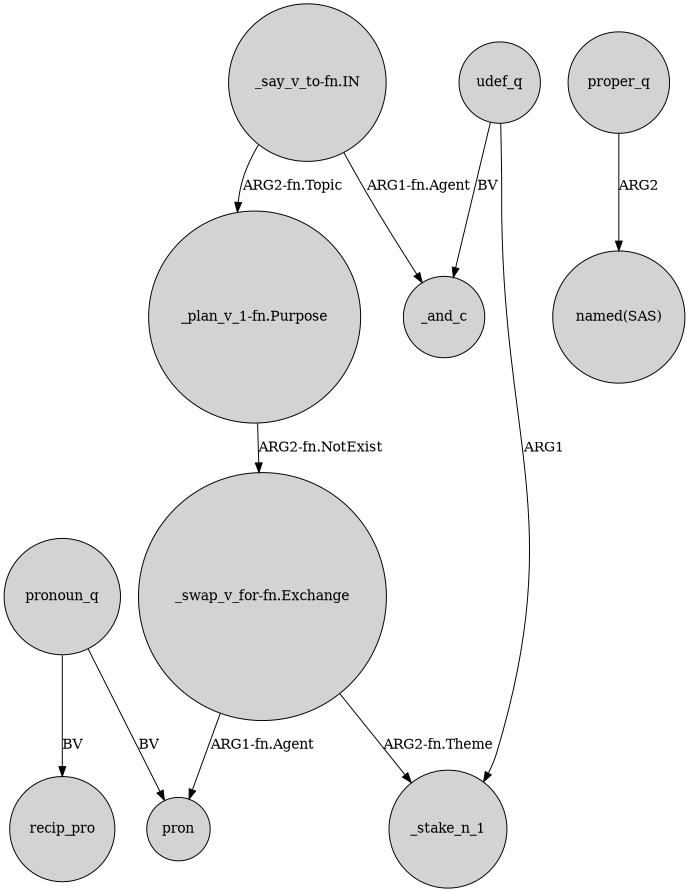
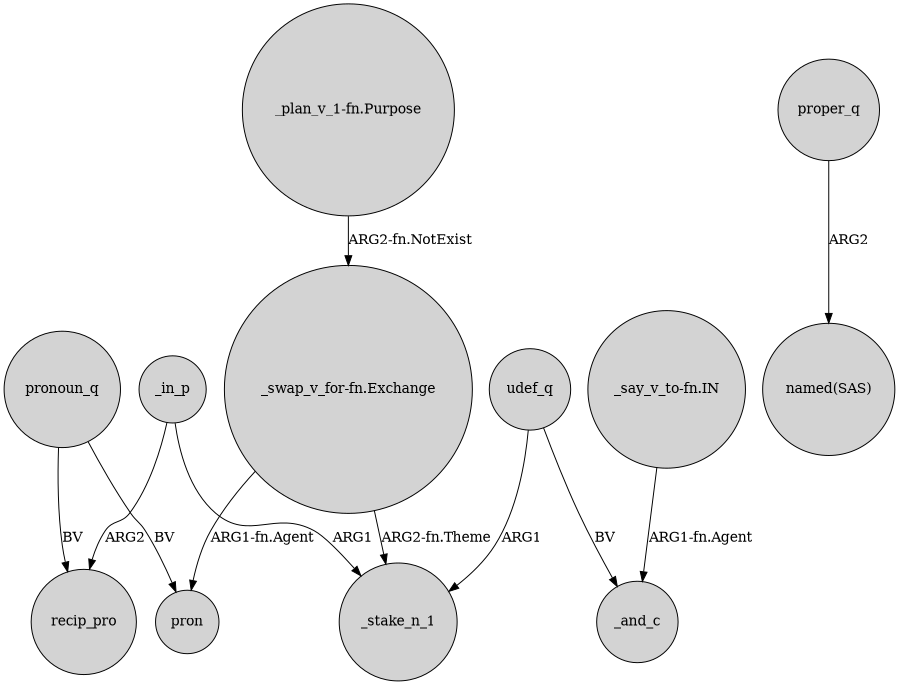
(245, 172) -> none
none -> (173, 389)
